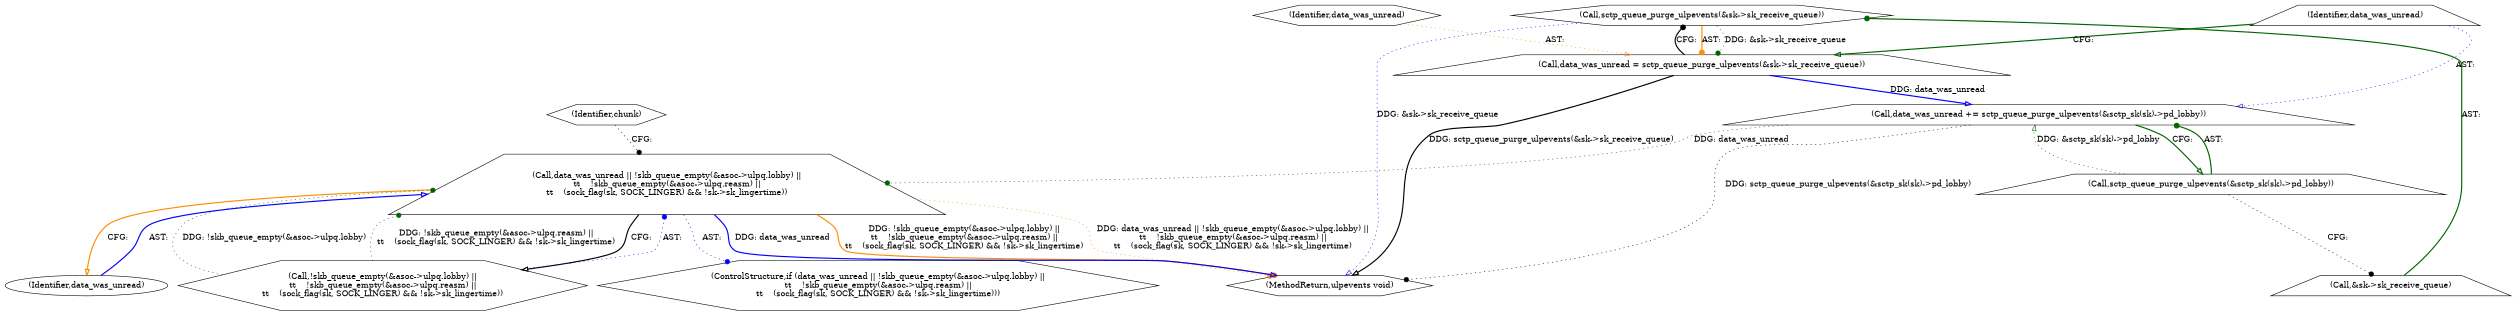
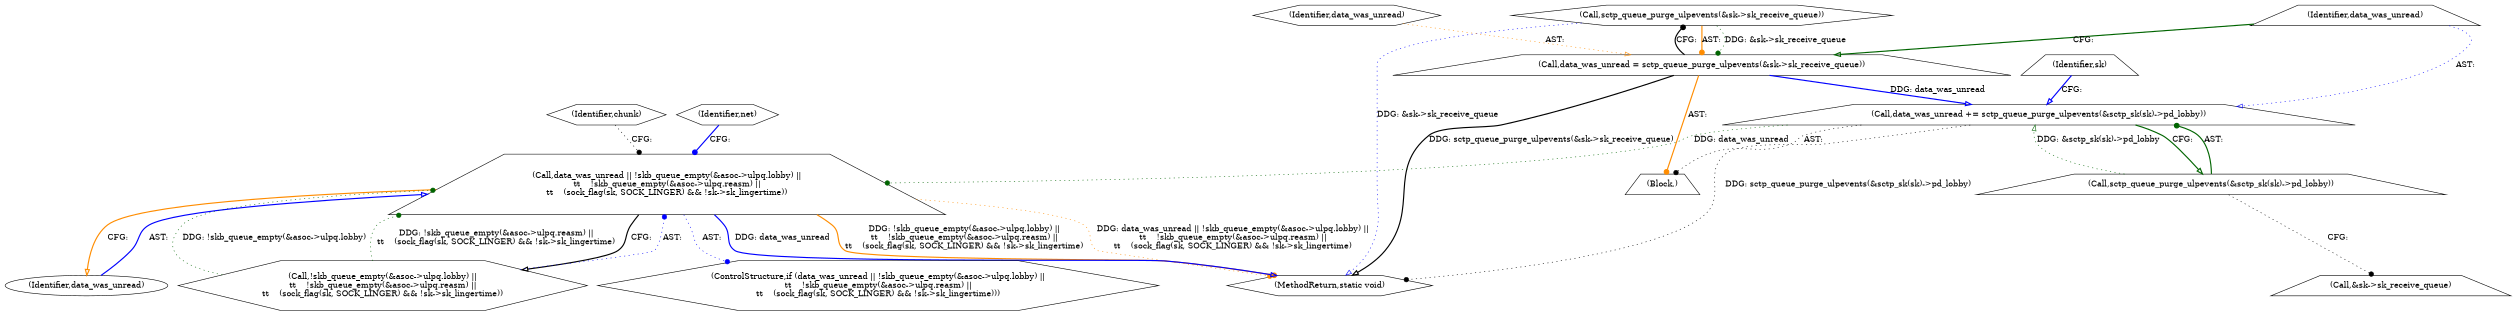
(2283, 35) -> none
none -> (2080, 65)
none -> (728, 115)
none -> (1663, 184)
(1330, 286) -> (1330, 286)
